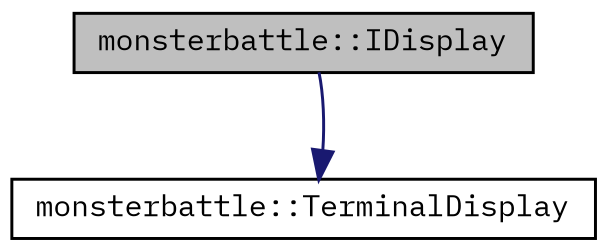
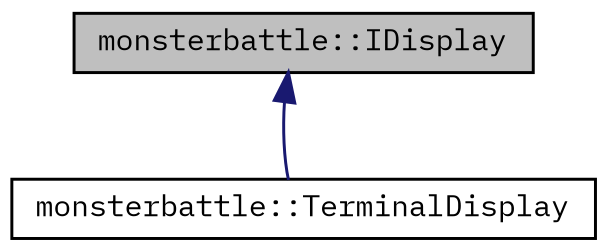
(323, 111) -> (284, 141)
